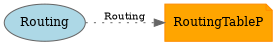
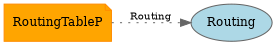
(120, 23) -> (146, 23)
